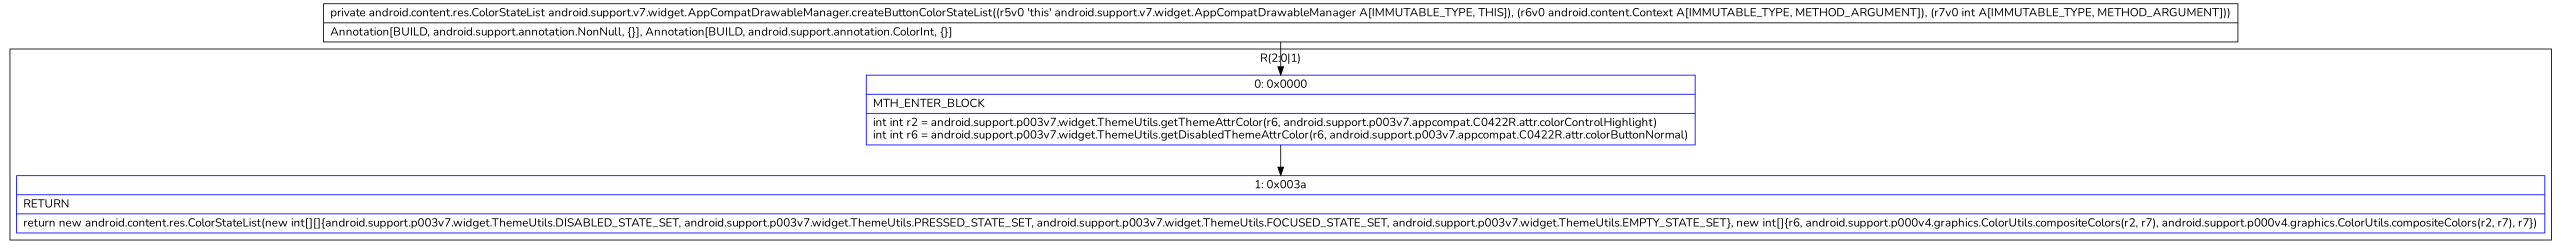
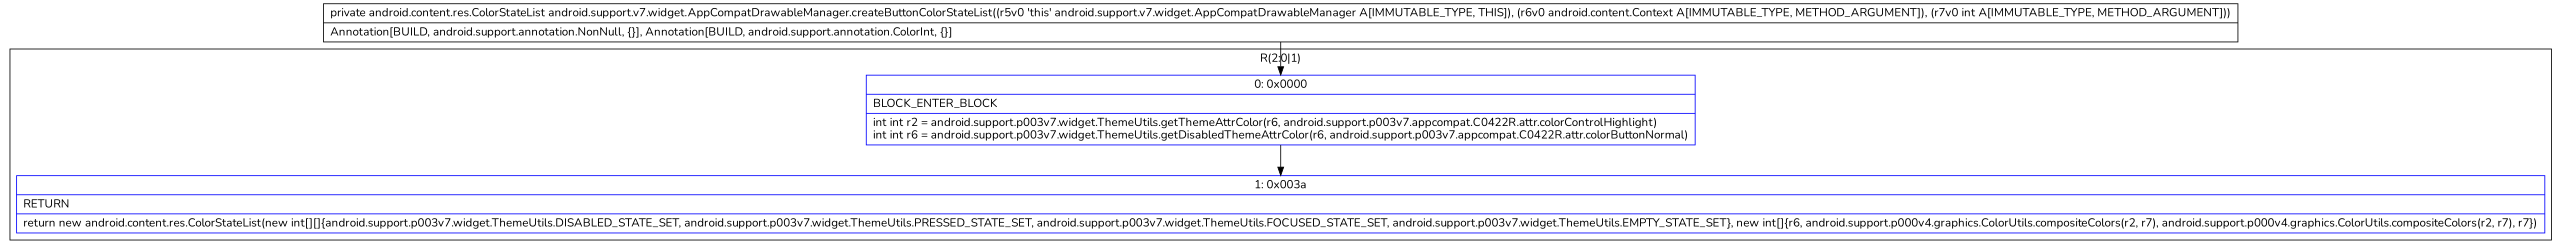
(929, 103) -> (936, 103)
